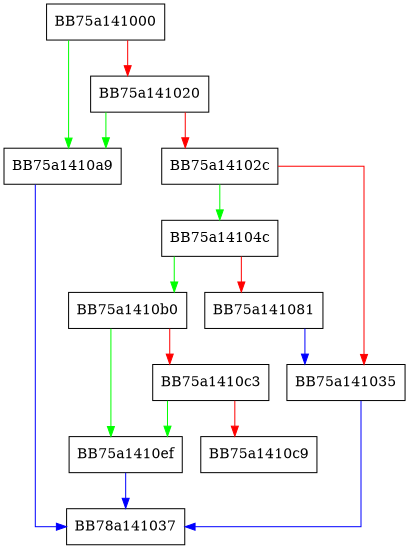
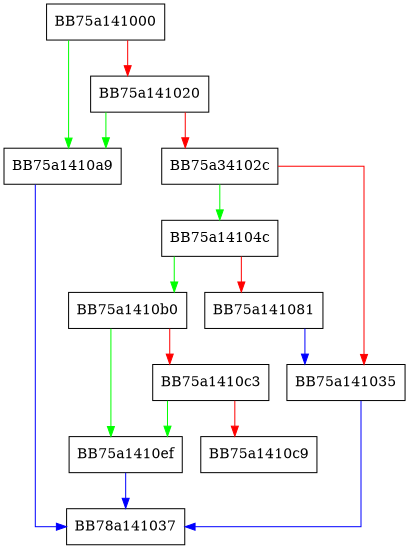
(220, 166) -> (220, 166)
